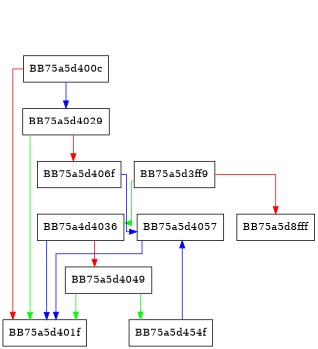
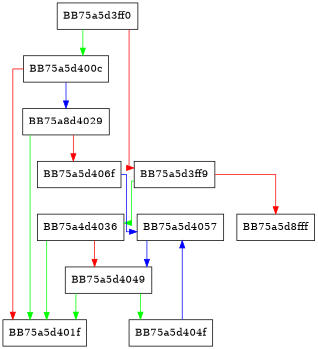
none -> (98, 16)
(66, 122) -> (66, 122)
(76, 254) -> (147, 250)
(47, 277) -> (47, 277)
(171, 333) -> (171, 333)
